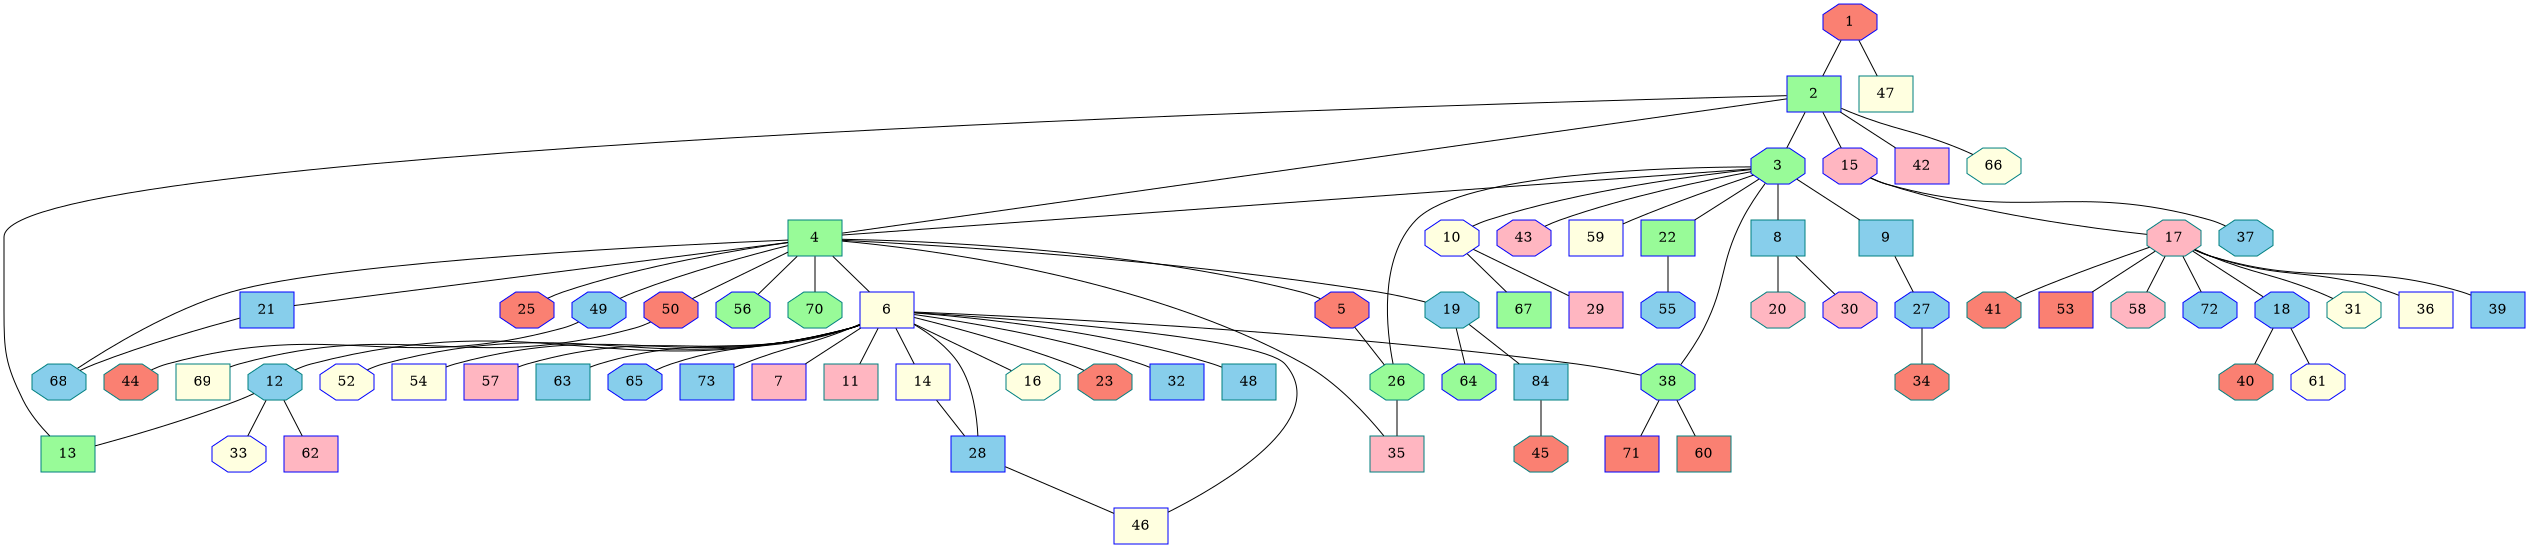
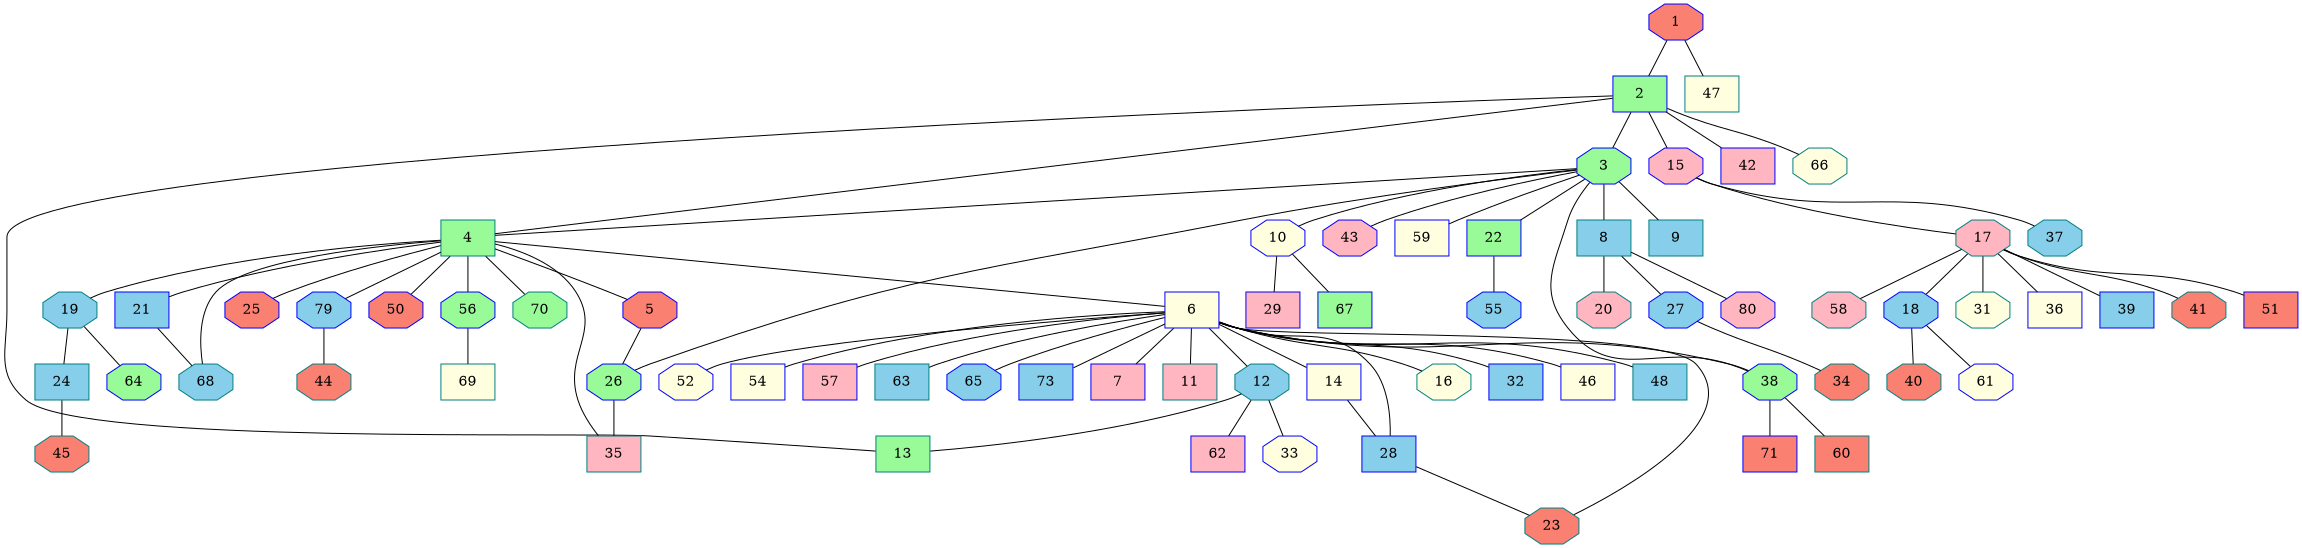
(1904, 274) -> (1641, 275)
(599, 310) -> (324, 310)
(1850, 310) -> (1748, 310)
(2066, 310) -> (2271, 310)
(2210, 310) -> none
(441, 346) -> (468, 346)
(1397, 382) -> (614, 382)
(1541, 382) -> (62, 382)
(1060, 490) -> (1473, 491)
